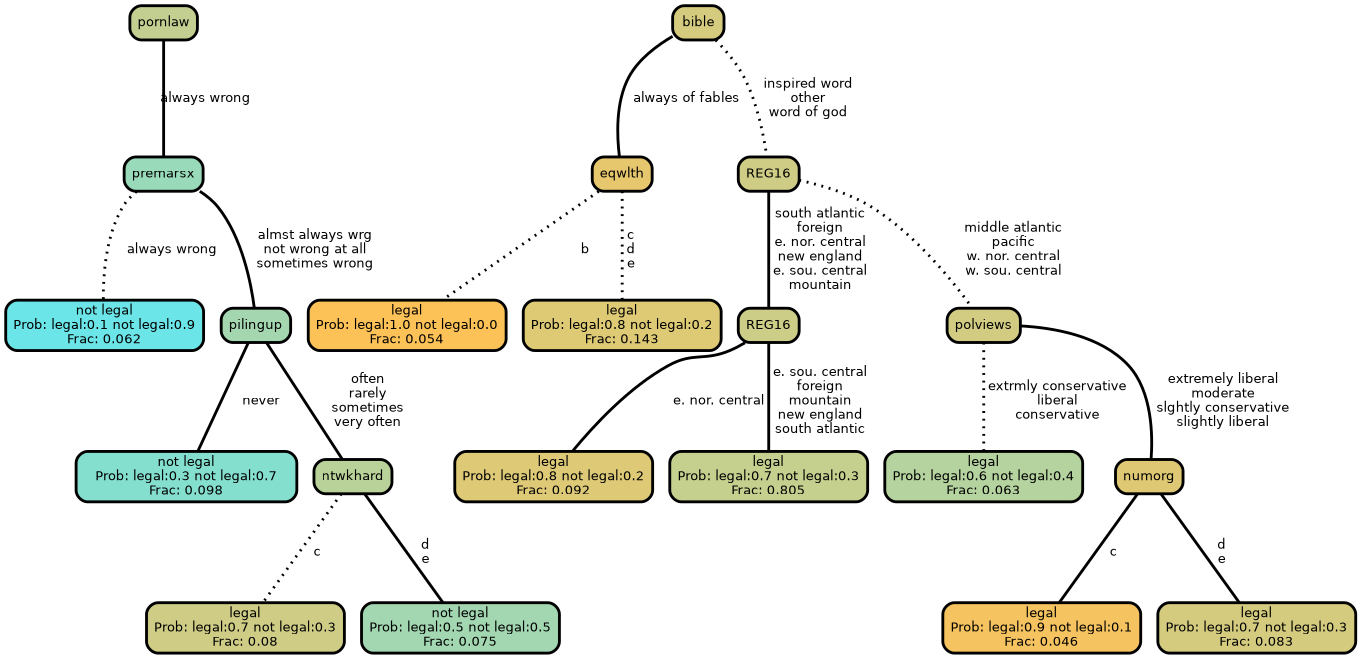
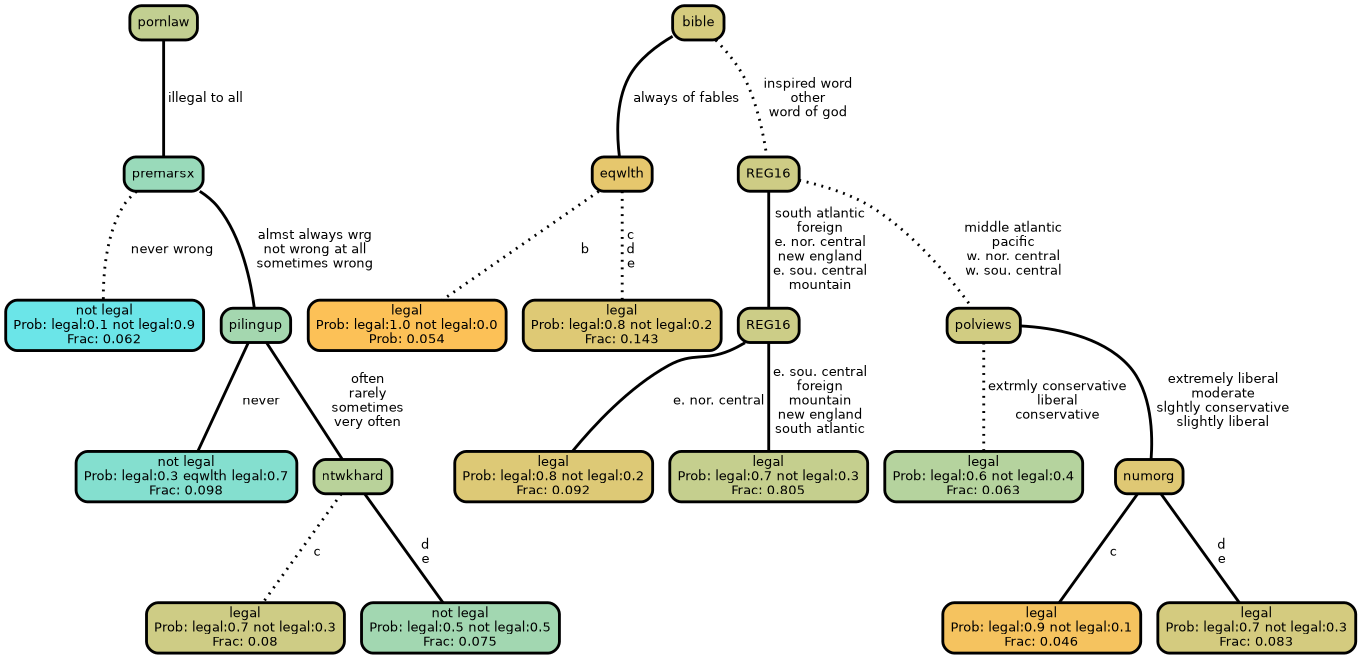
(204, 98) -> (204, 98)
(170, 250) -> (170, 250)
(407, 325) -> (407, 325)
(186, 477) -> (186, 477)
